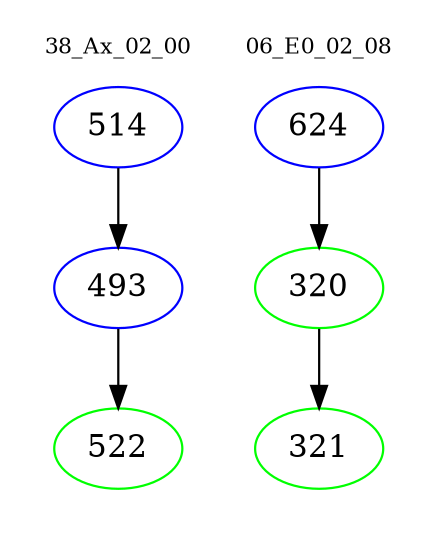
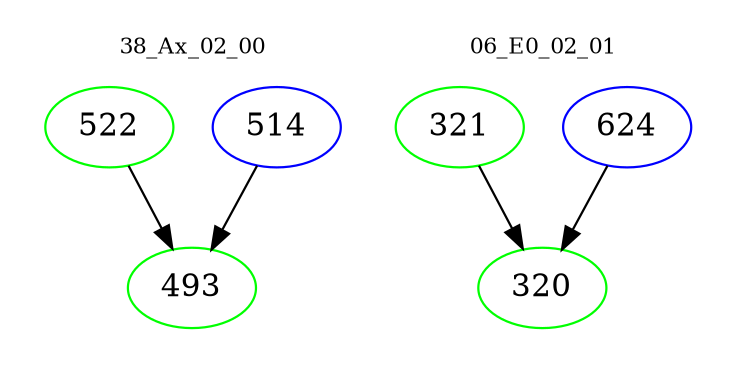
(319, 48) -> (543, 48)
(118, 288) -> (192, 288)
(118, 357) -> (145, 197)
(319, 357) -> (496, 197)
